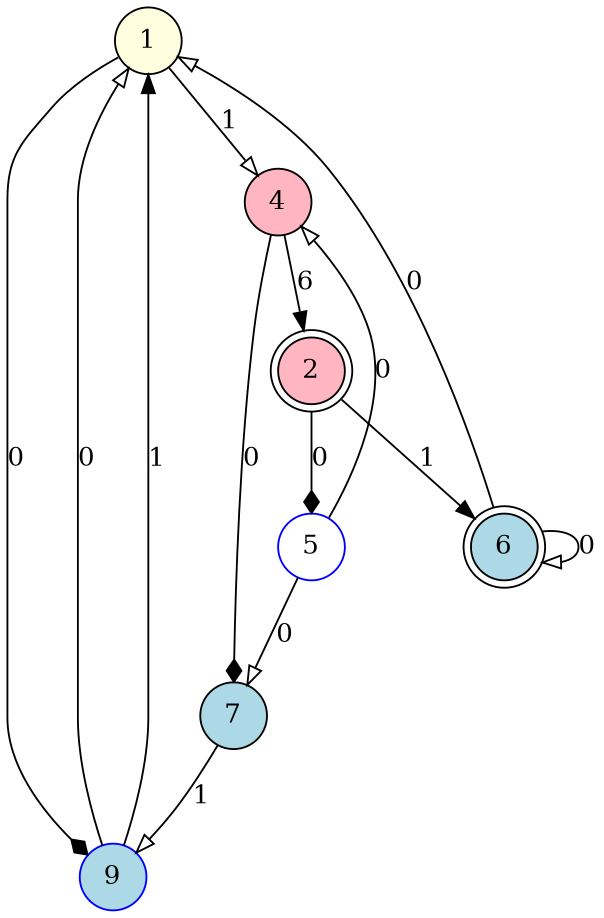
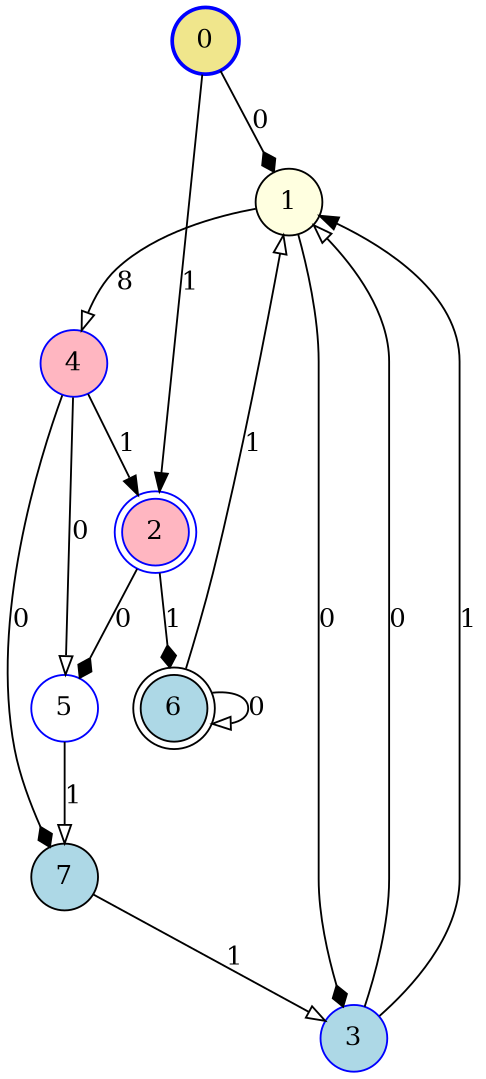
none -> (206, 41)
(230, 121) -> (126, 283)
(278, 202) -> (74, 363)
(306, 283) -> (128, 444)
(415, 283) -> (254, 444)
(312, 371) -> (156, 532)
(375, 375) -> (70, 526)
(401, 453) -> (164, 609)
(286, 635) -> (74, 796)
(113, 877) -> (354, 1038)
